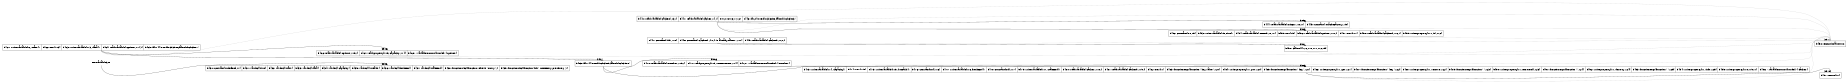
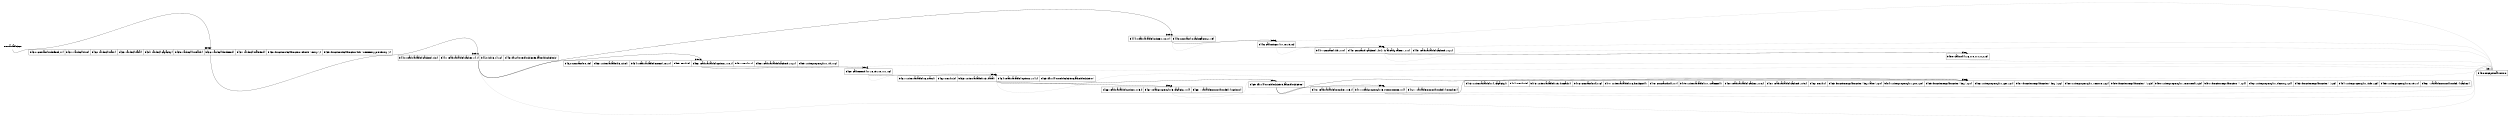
none -> (1277, 45)
none -> (337, 65)
none -> (868, 72)
(1830, 75) -> none
